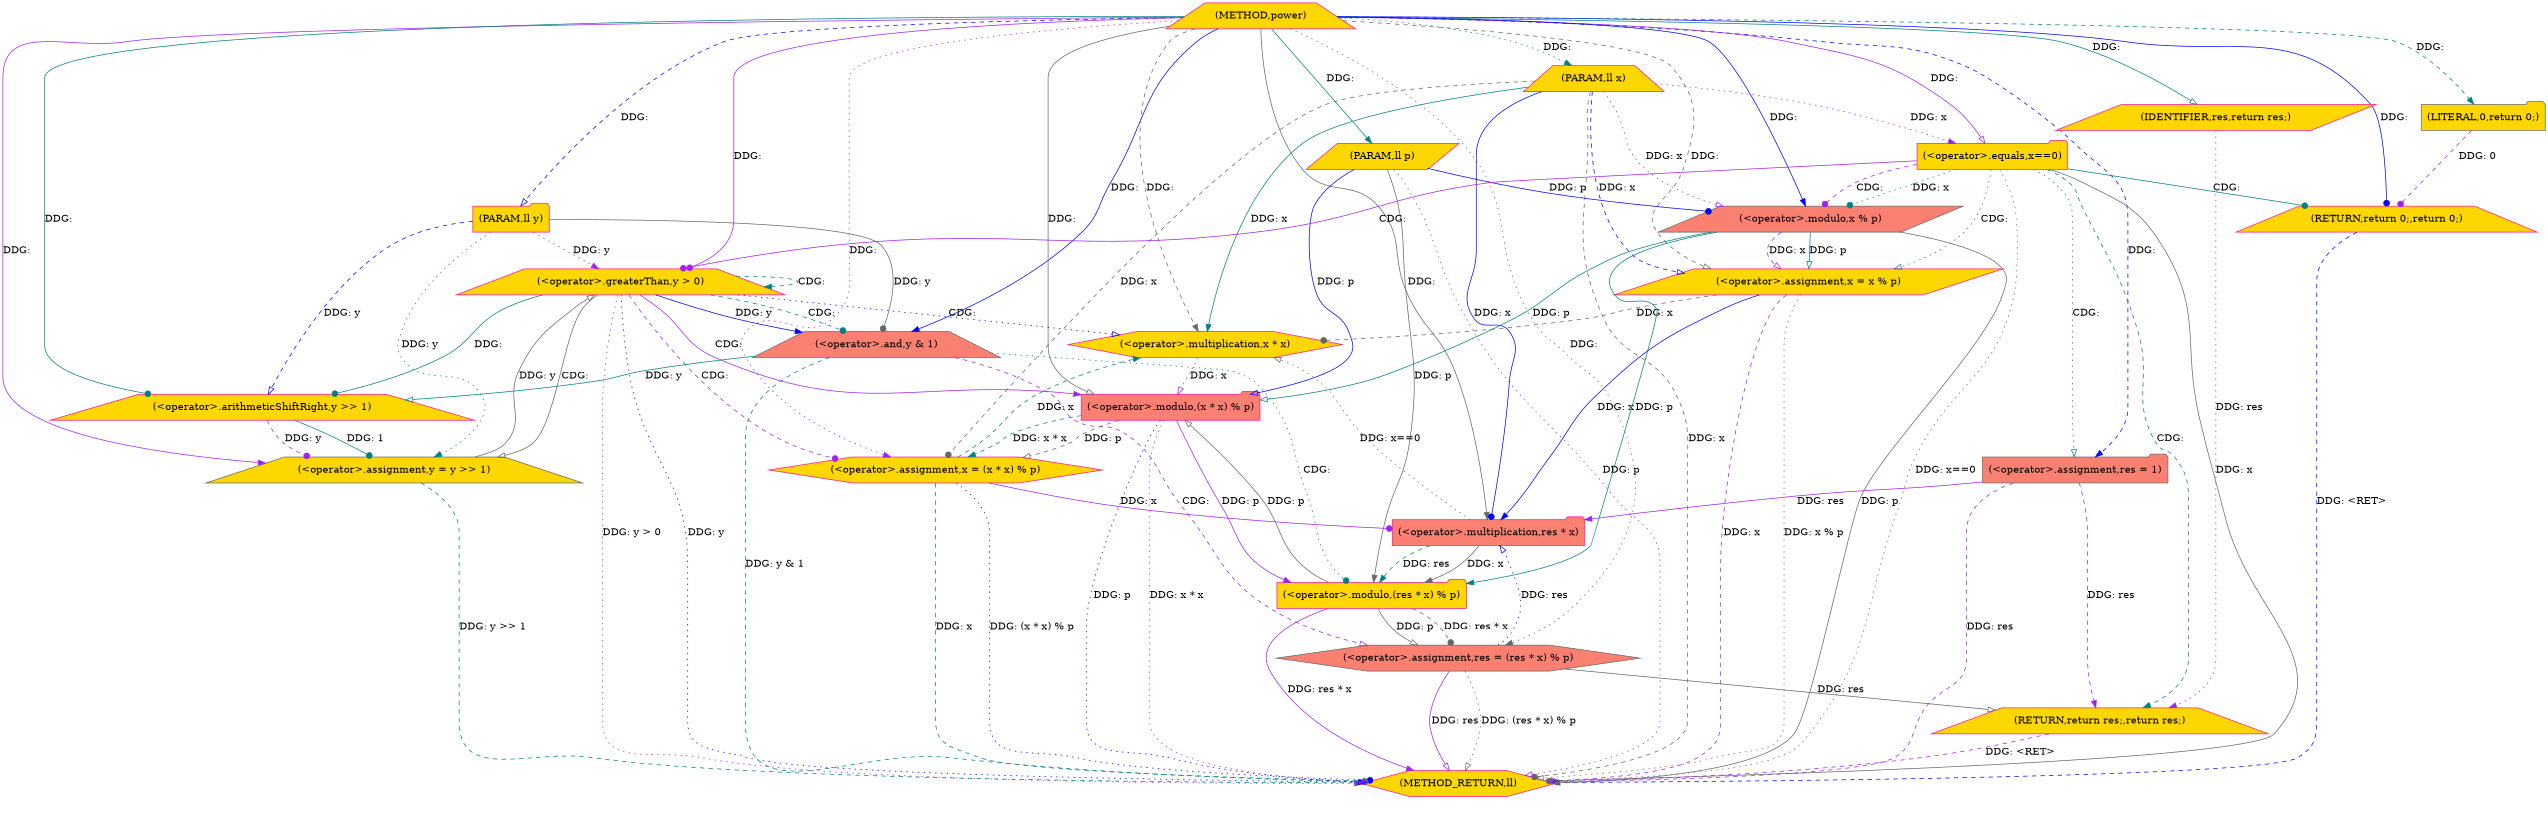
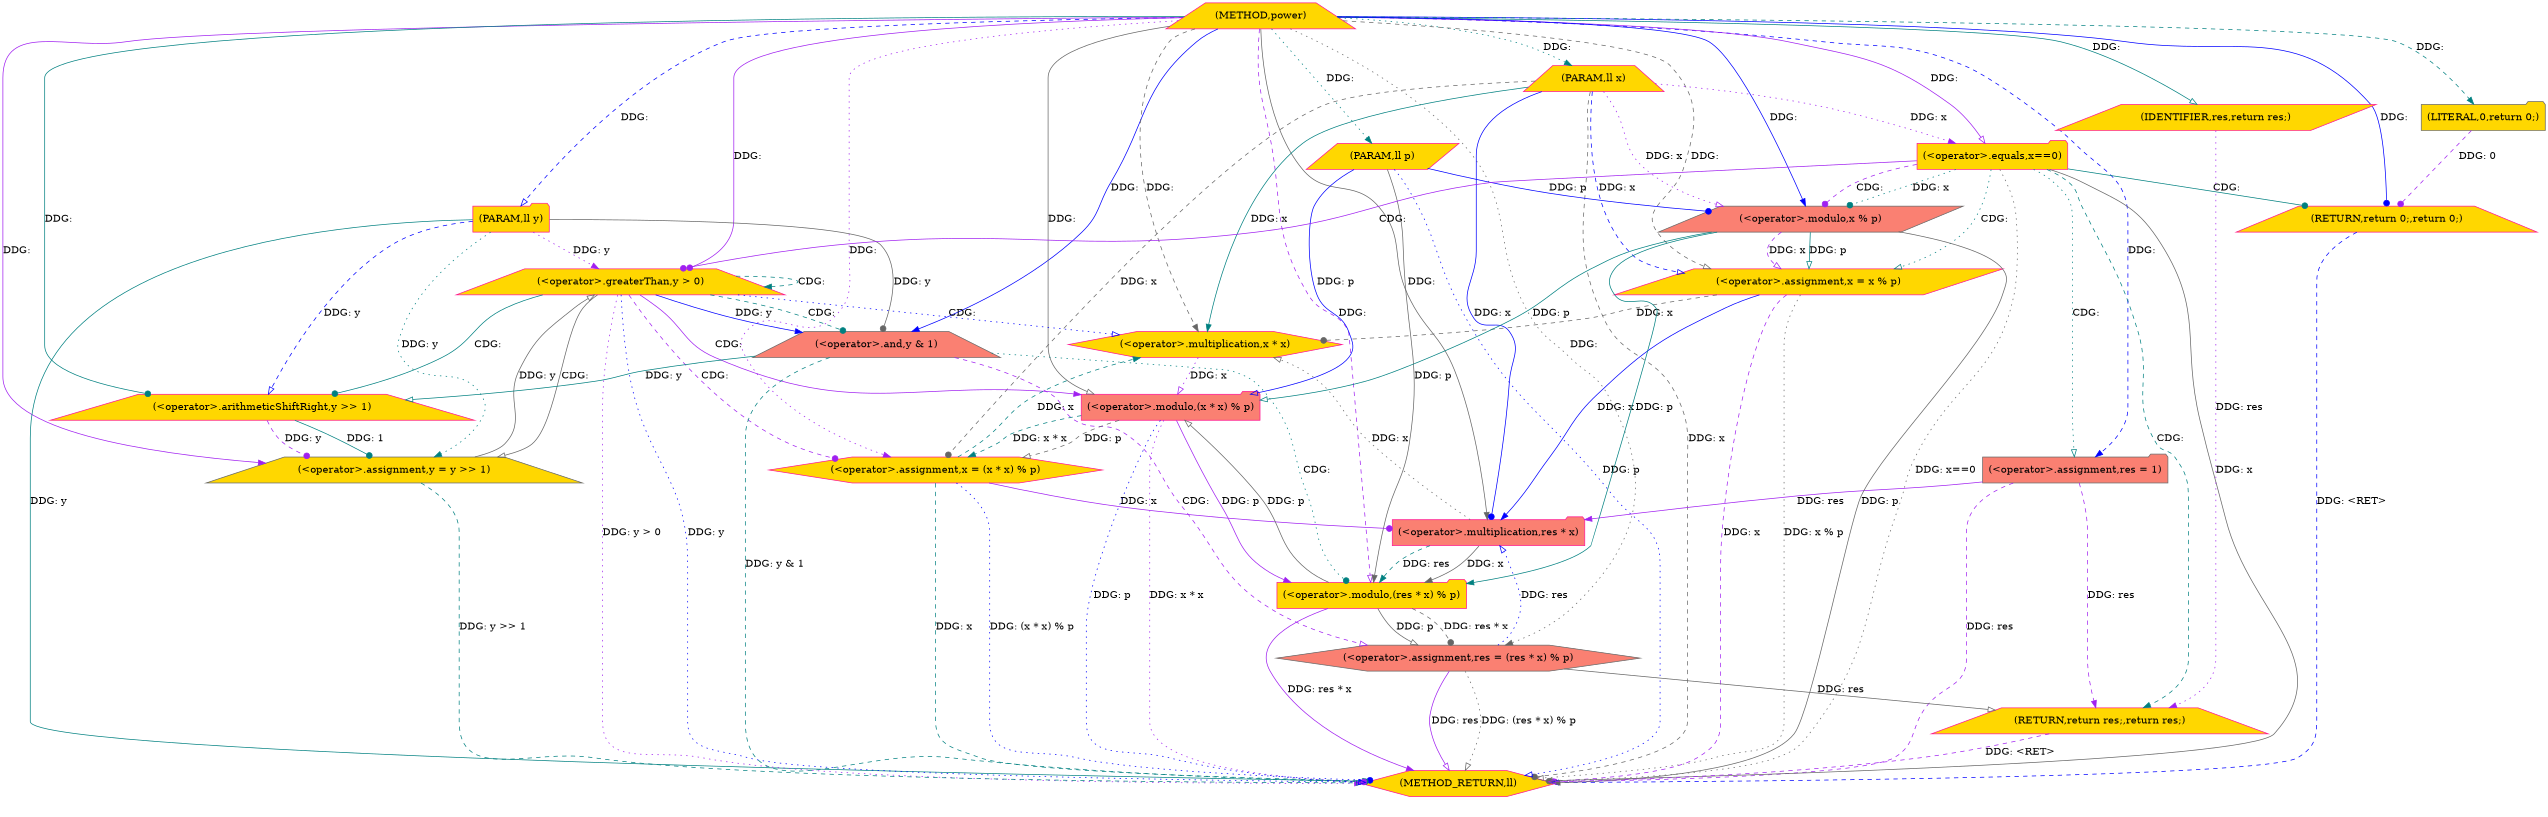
(1319, 83) -> (1319, 83)
none -> (1317, 305)
(490, 345) -> (490, 345)
(1390, 439) -> (1390, 439)
(1598, 477) -> (1598, 477)
none -> (284, 749)
